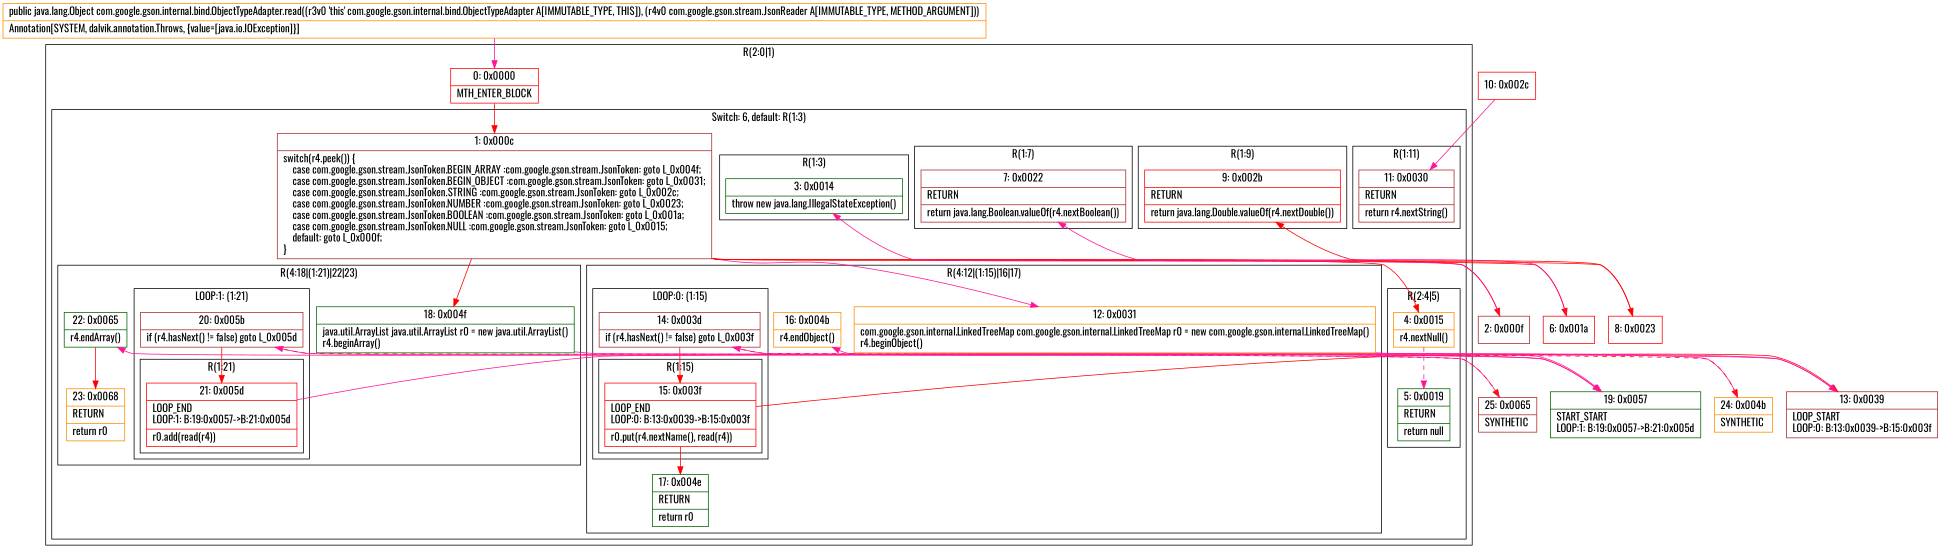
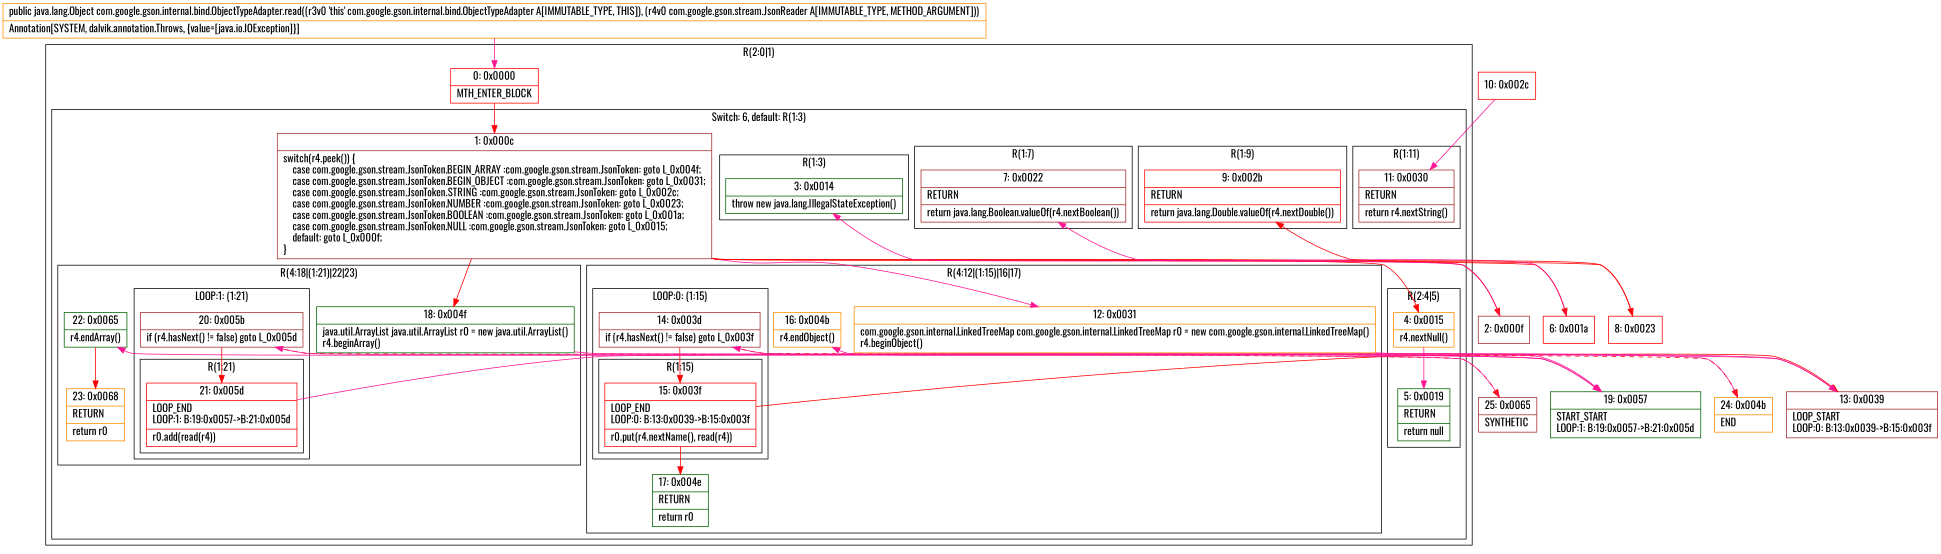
(1424, 364) -> (1424, 364)
(1742, 423) -> (1729, 423)
